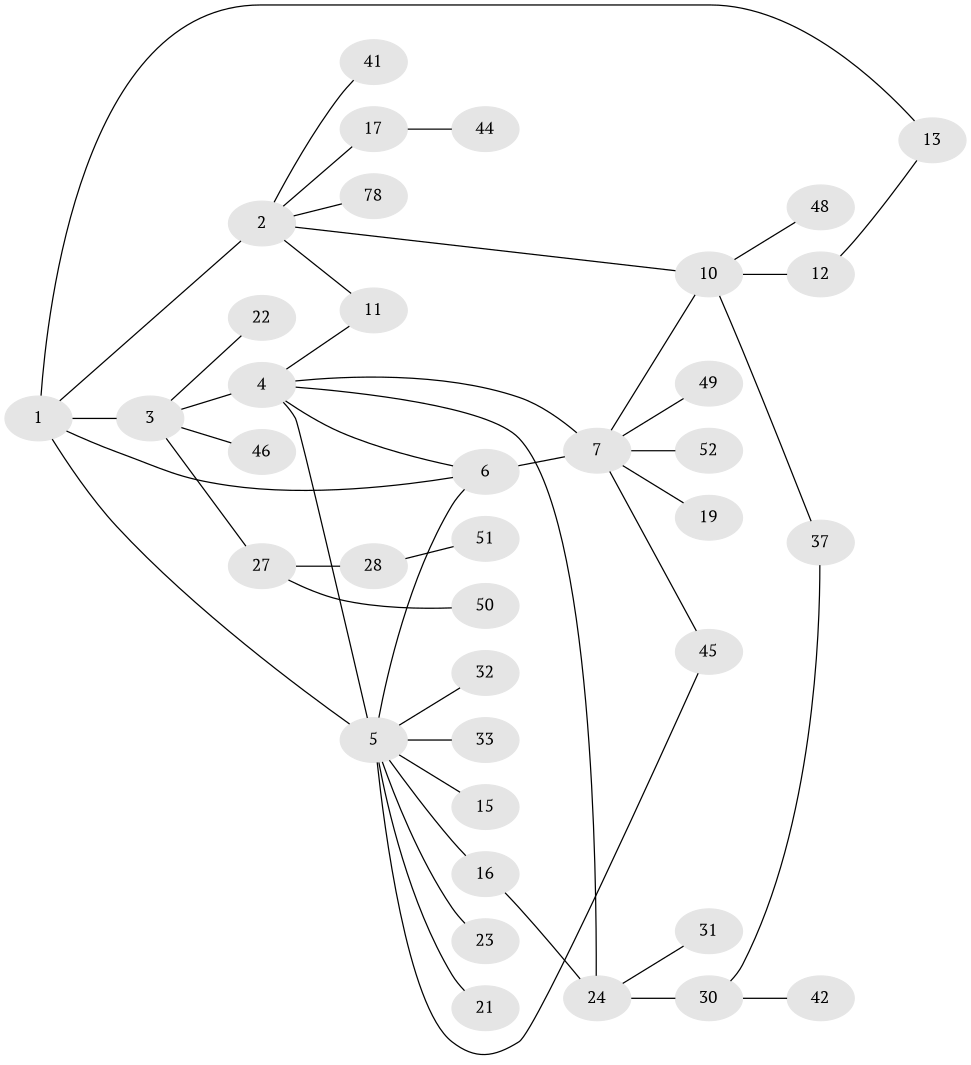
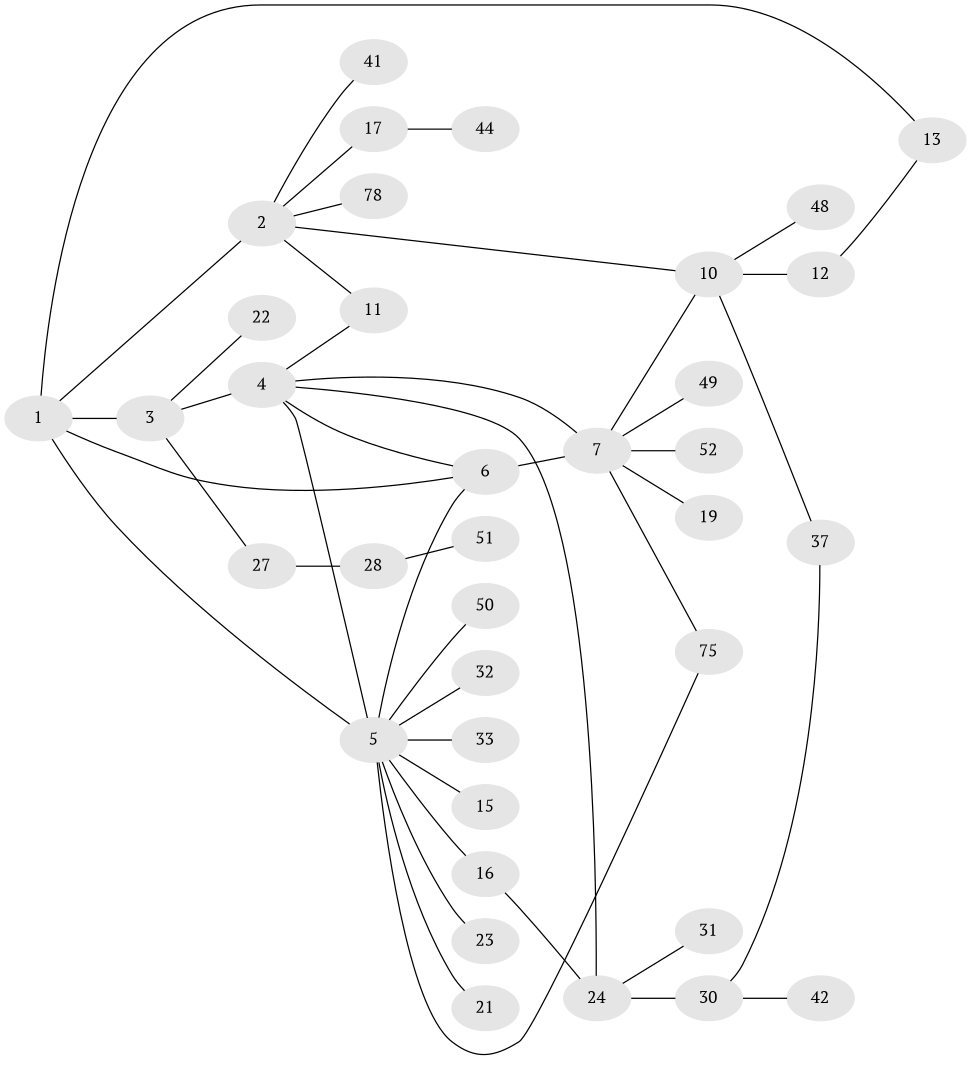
(262, 452) -> none
(368, 605) -> (426, 671)
(709, 652) -> (709, 652)
